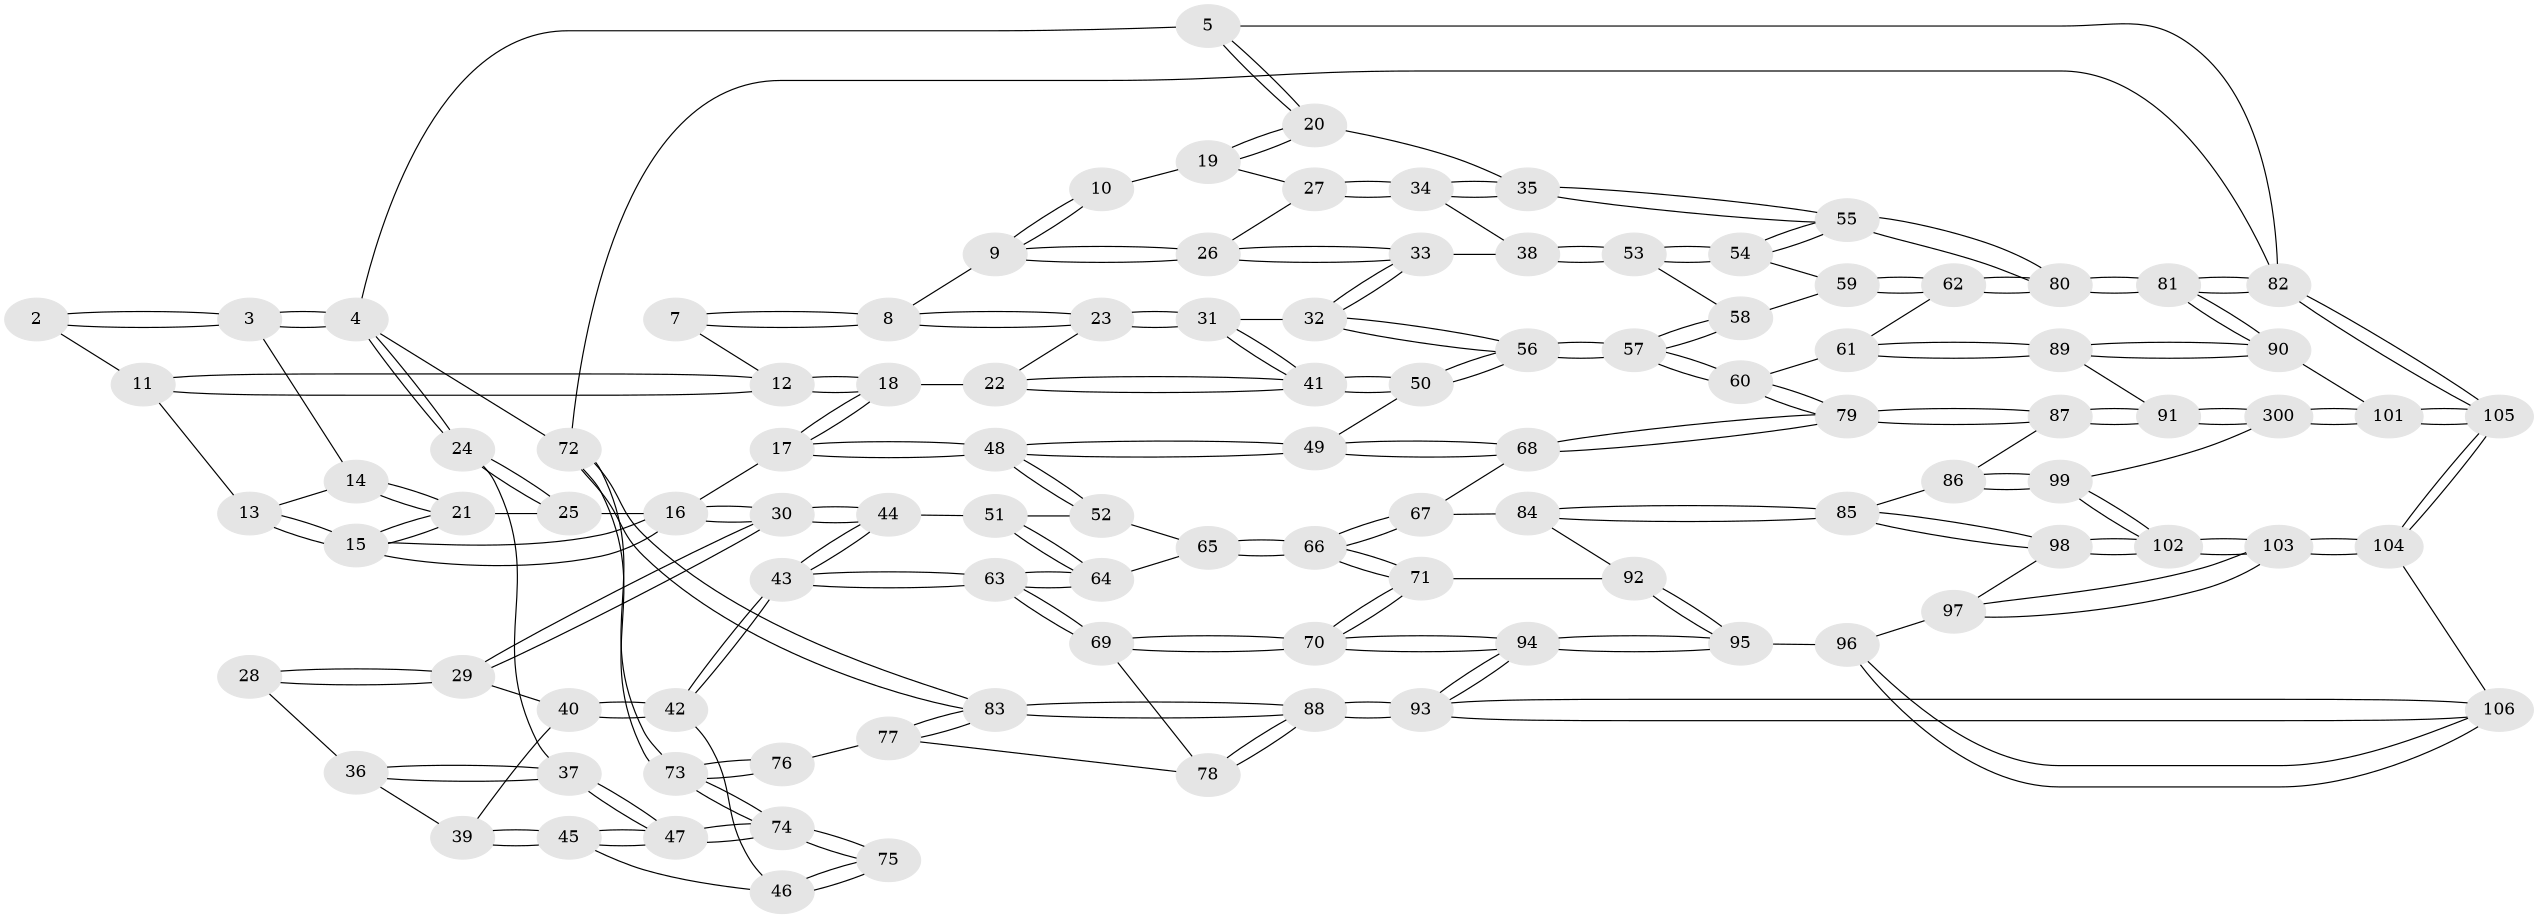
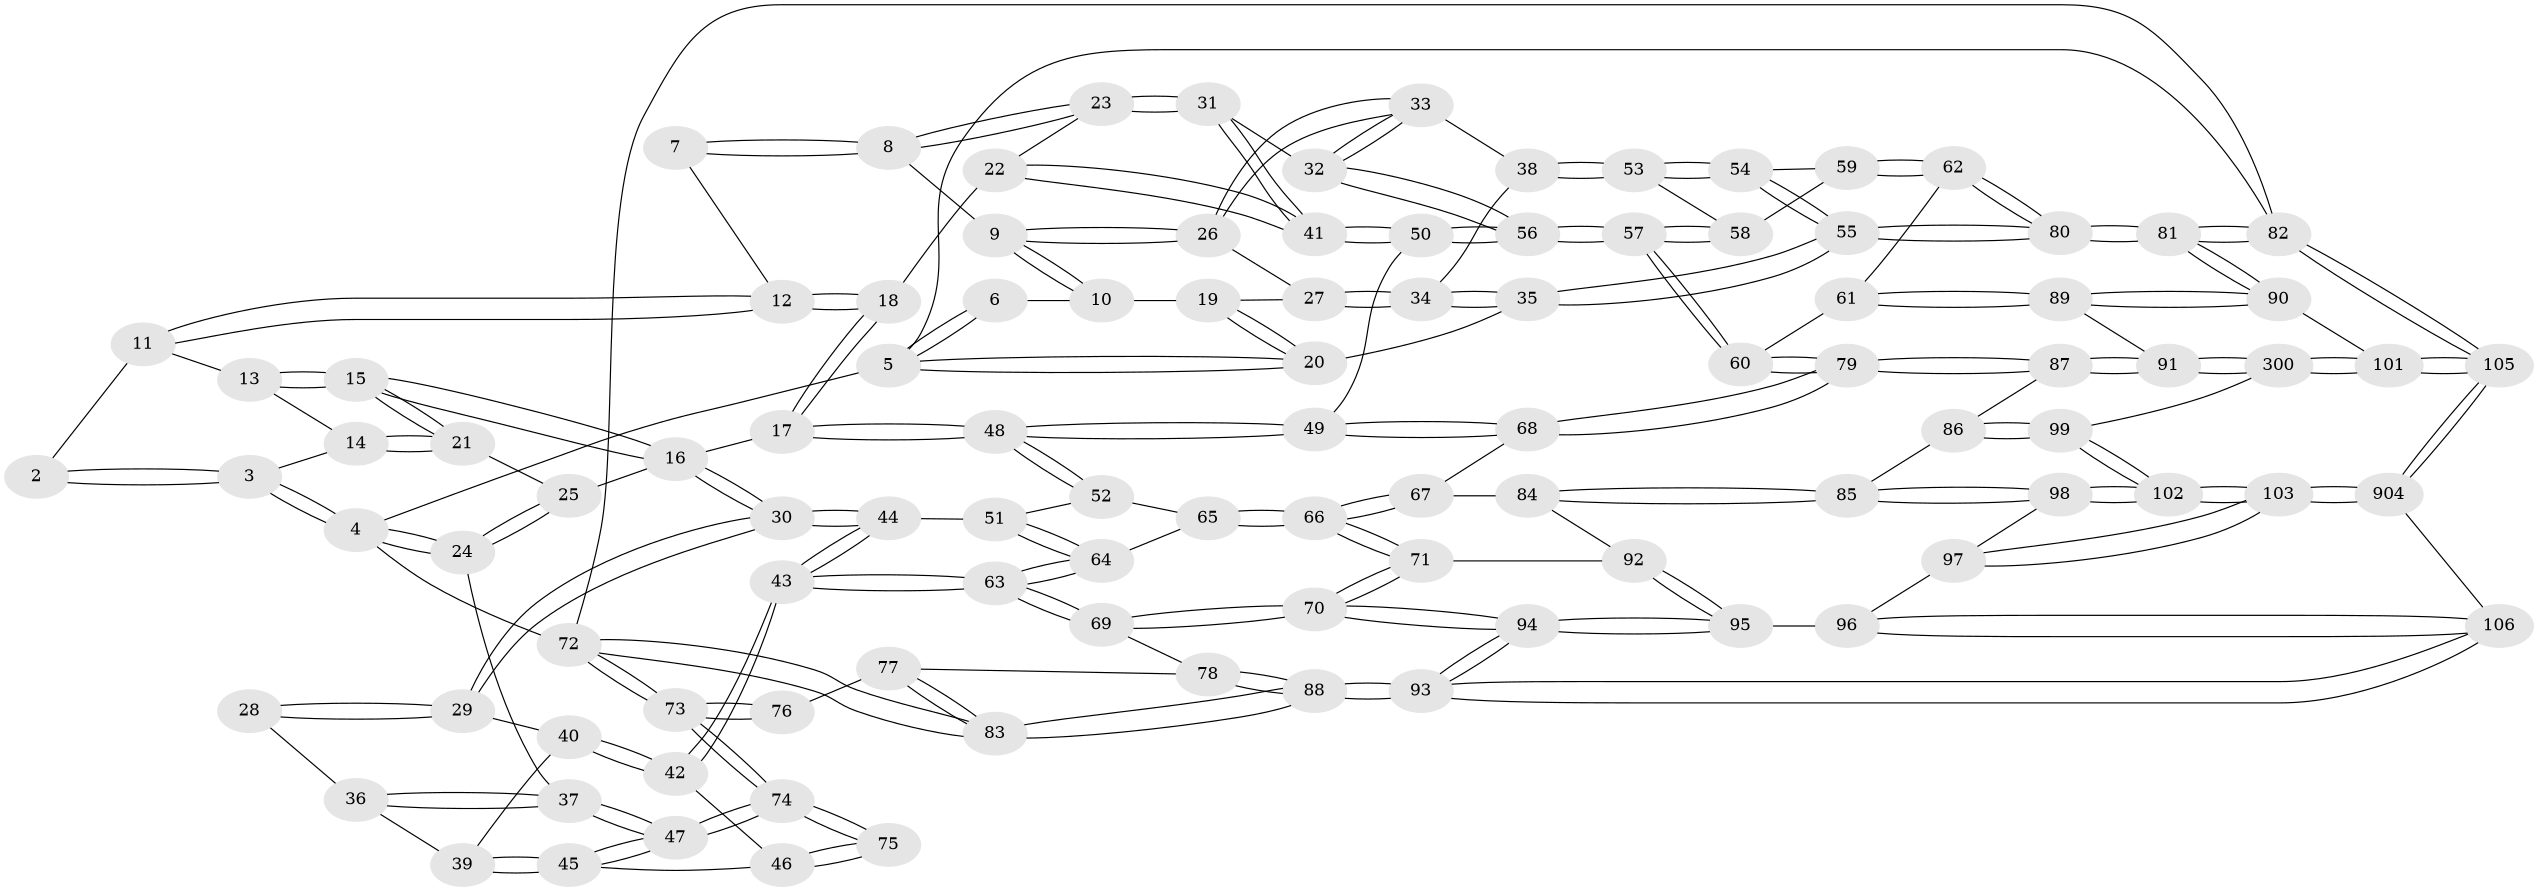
none -> (995, 301)
(2389, 547) -> (2389, 495)
